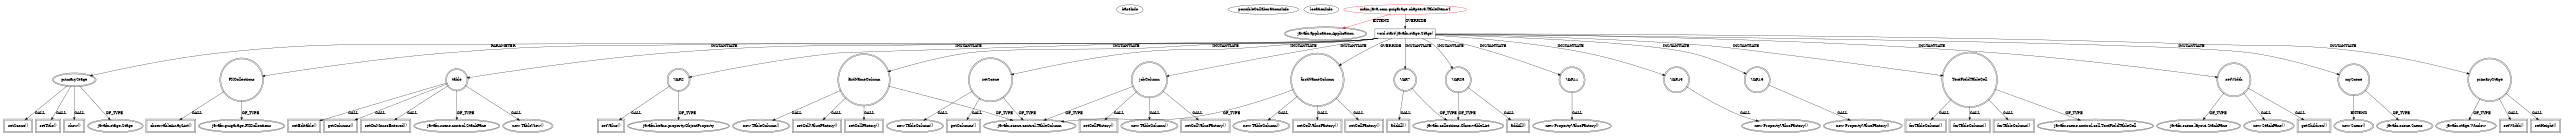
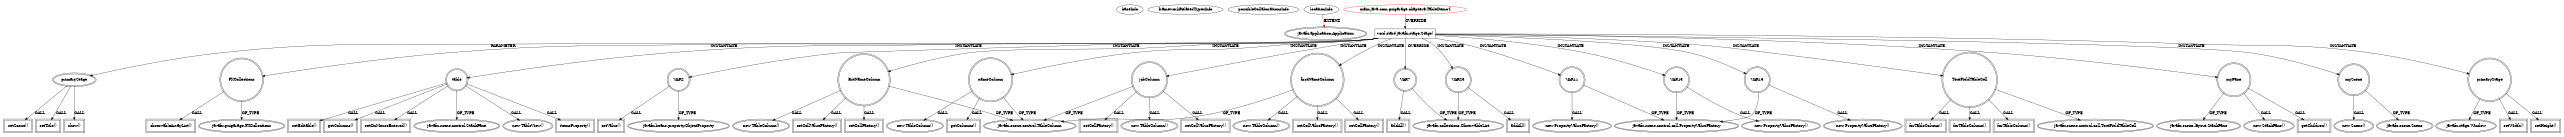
none -> (1186, 10)
(1368, 21) -> (1323, 20)
(1391, 46) -> (1391, 46)
(1418, 46) -> (1418, 46)
(991, 80) -> (991, 80)
(2234, 80) -> (2234, 80)
(2359, 113) -> (2359, 113)
(115, 126) -> none
none -> (575, 126)
none -> (1677, 126)
